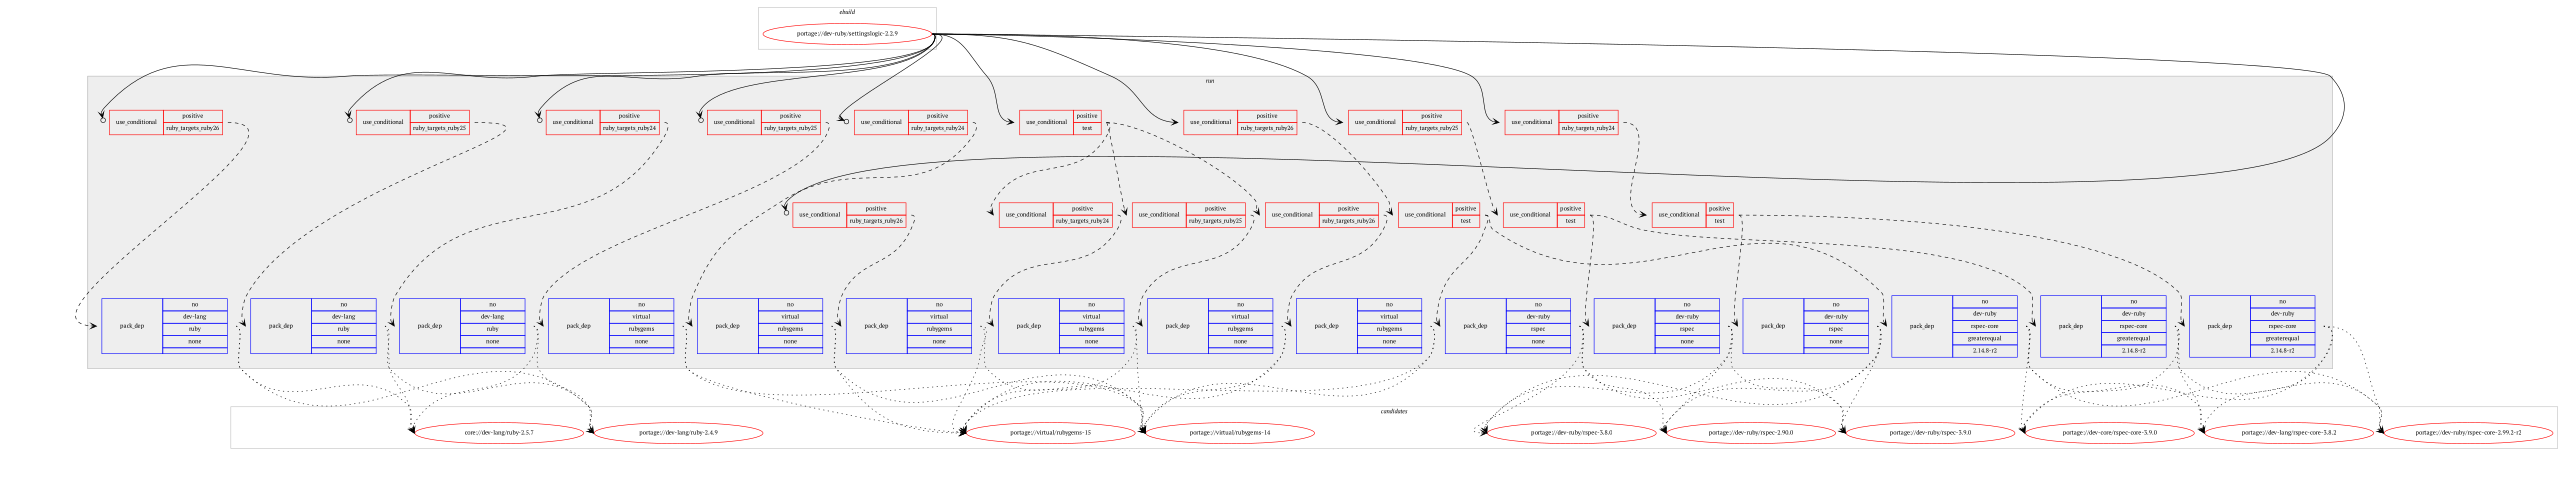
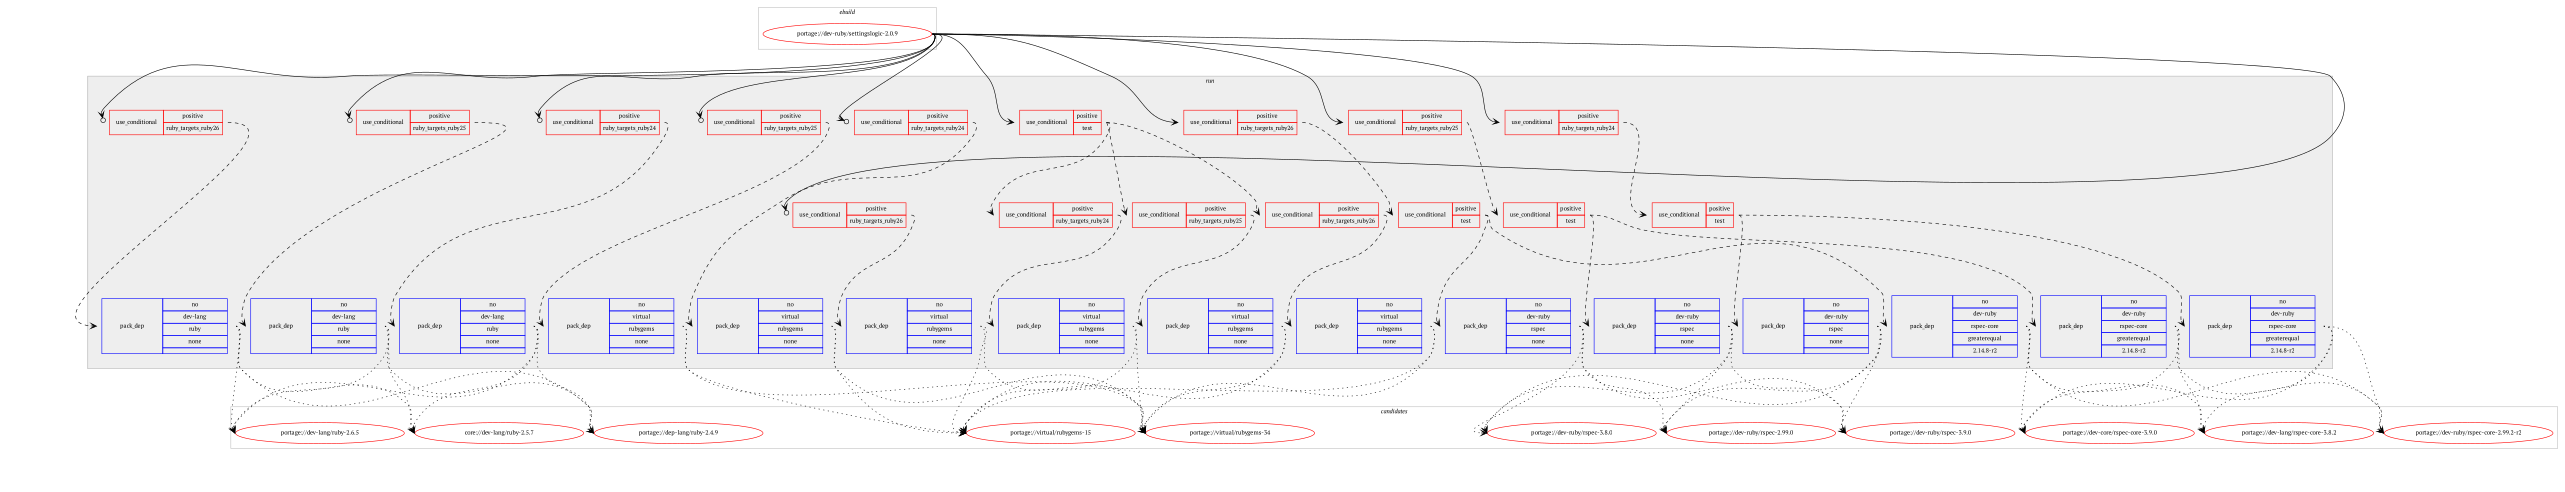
(847, 34) -> (847, 34)
none -> (320, 433)
(679, 433) -> (679, 433)
(1230, 433) -> (1230, 433)
(1751, 433) -> (1751, 433)
